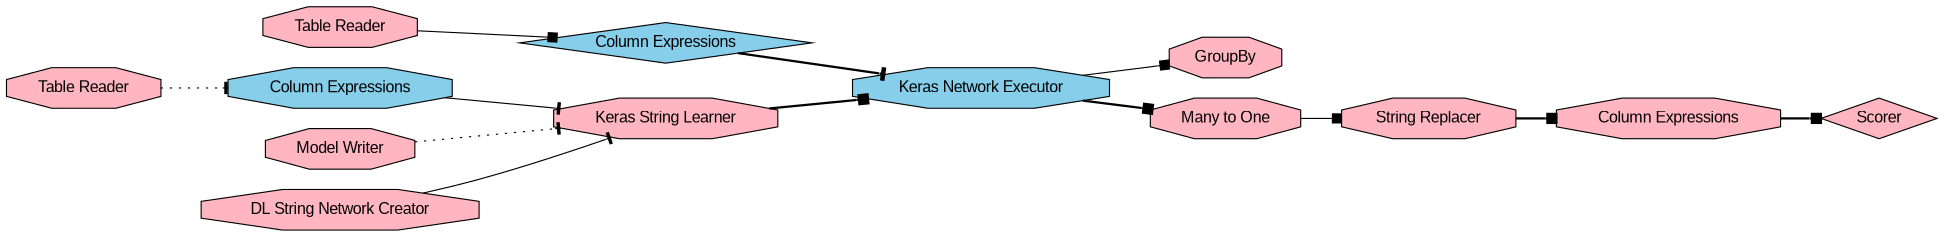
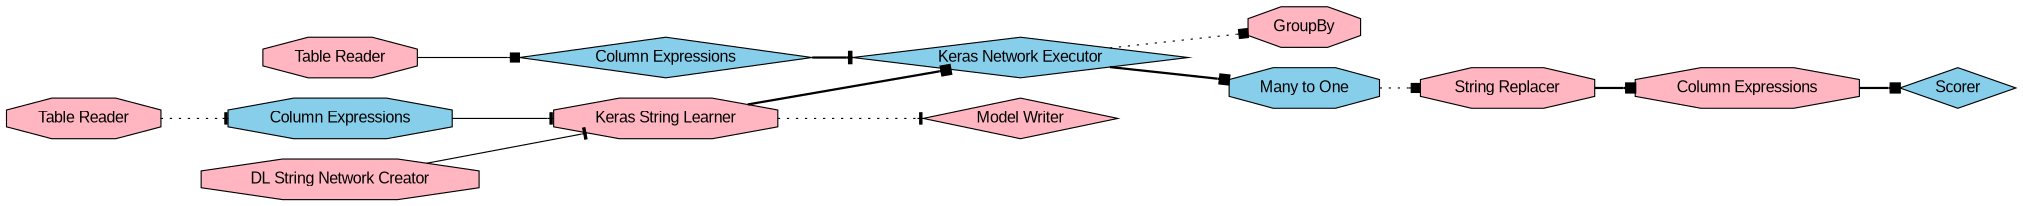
(1120, 71) -> (1173, 41)
(981, 88) -> (1020, 58)
(1226, 118) -> (1304, 88)
(1315, 118) -> (1394, 88)
(1879, 118) -> (1958, 88)
(485, 135) -> (848, 118)
(340, 149) -> (1020, 118)
